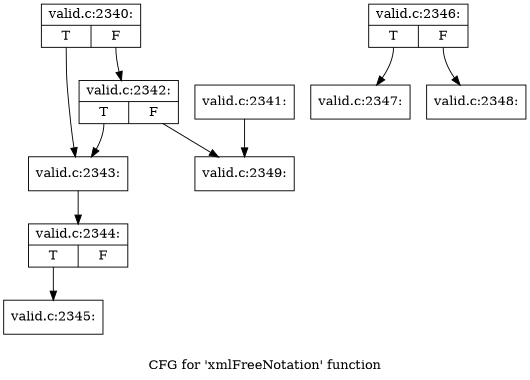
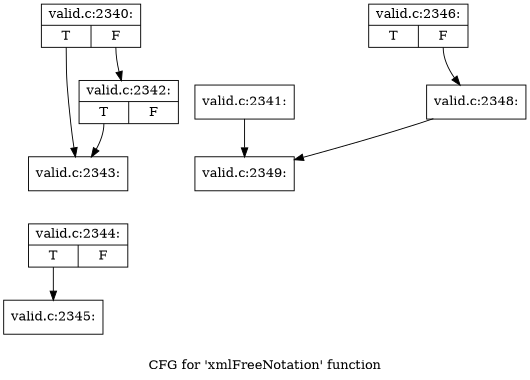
(360, 102) -> none
(187, 138) -> (369, 139)
(78, 203) -> none
